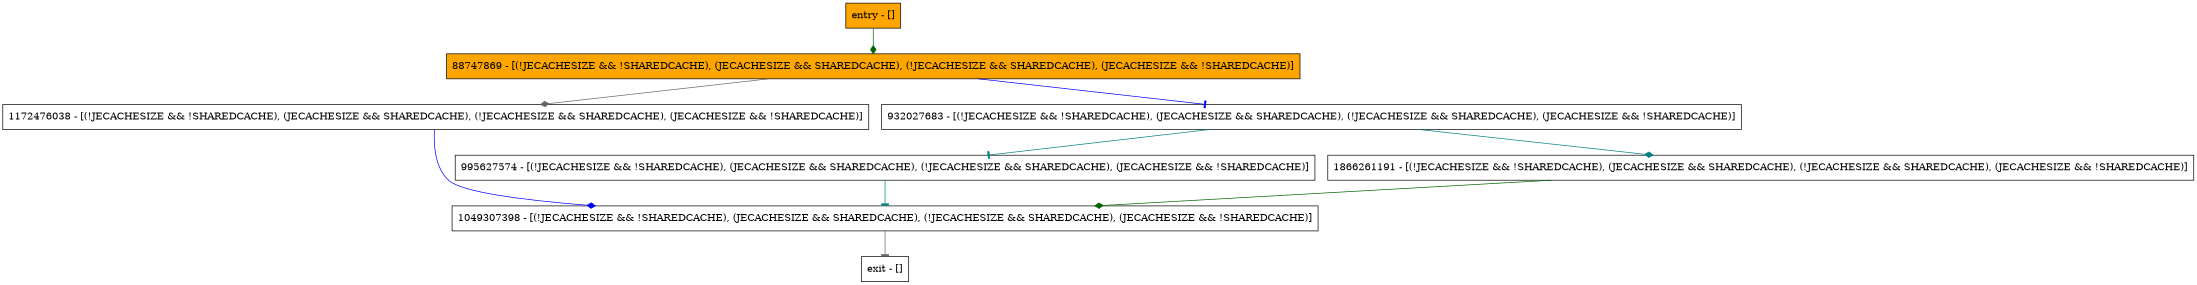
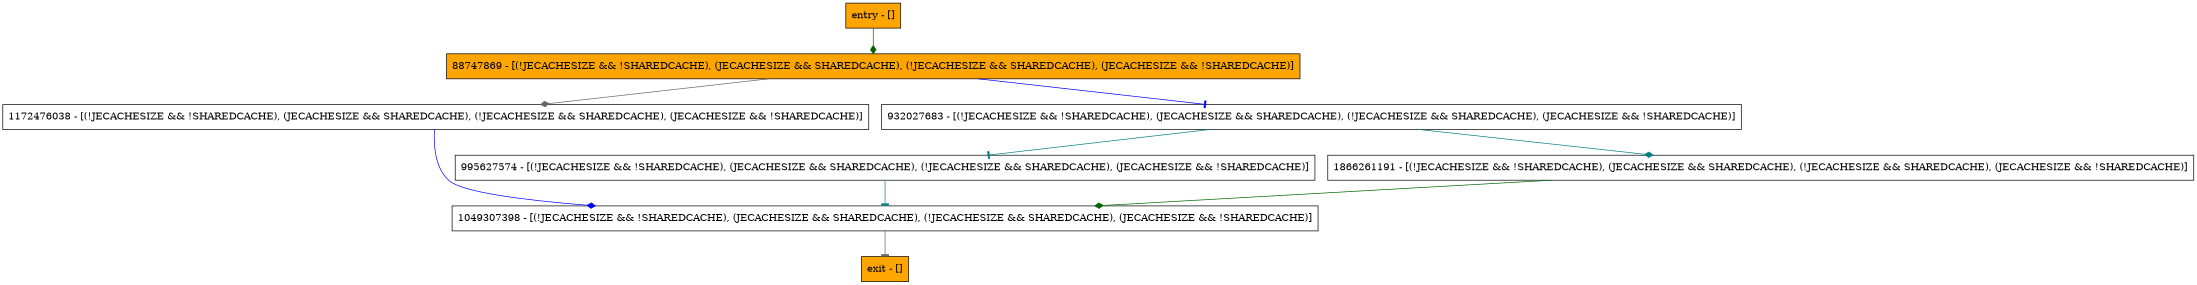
(885, 269) -> (885, 269)
